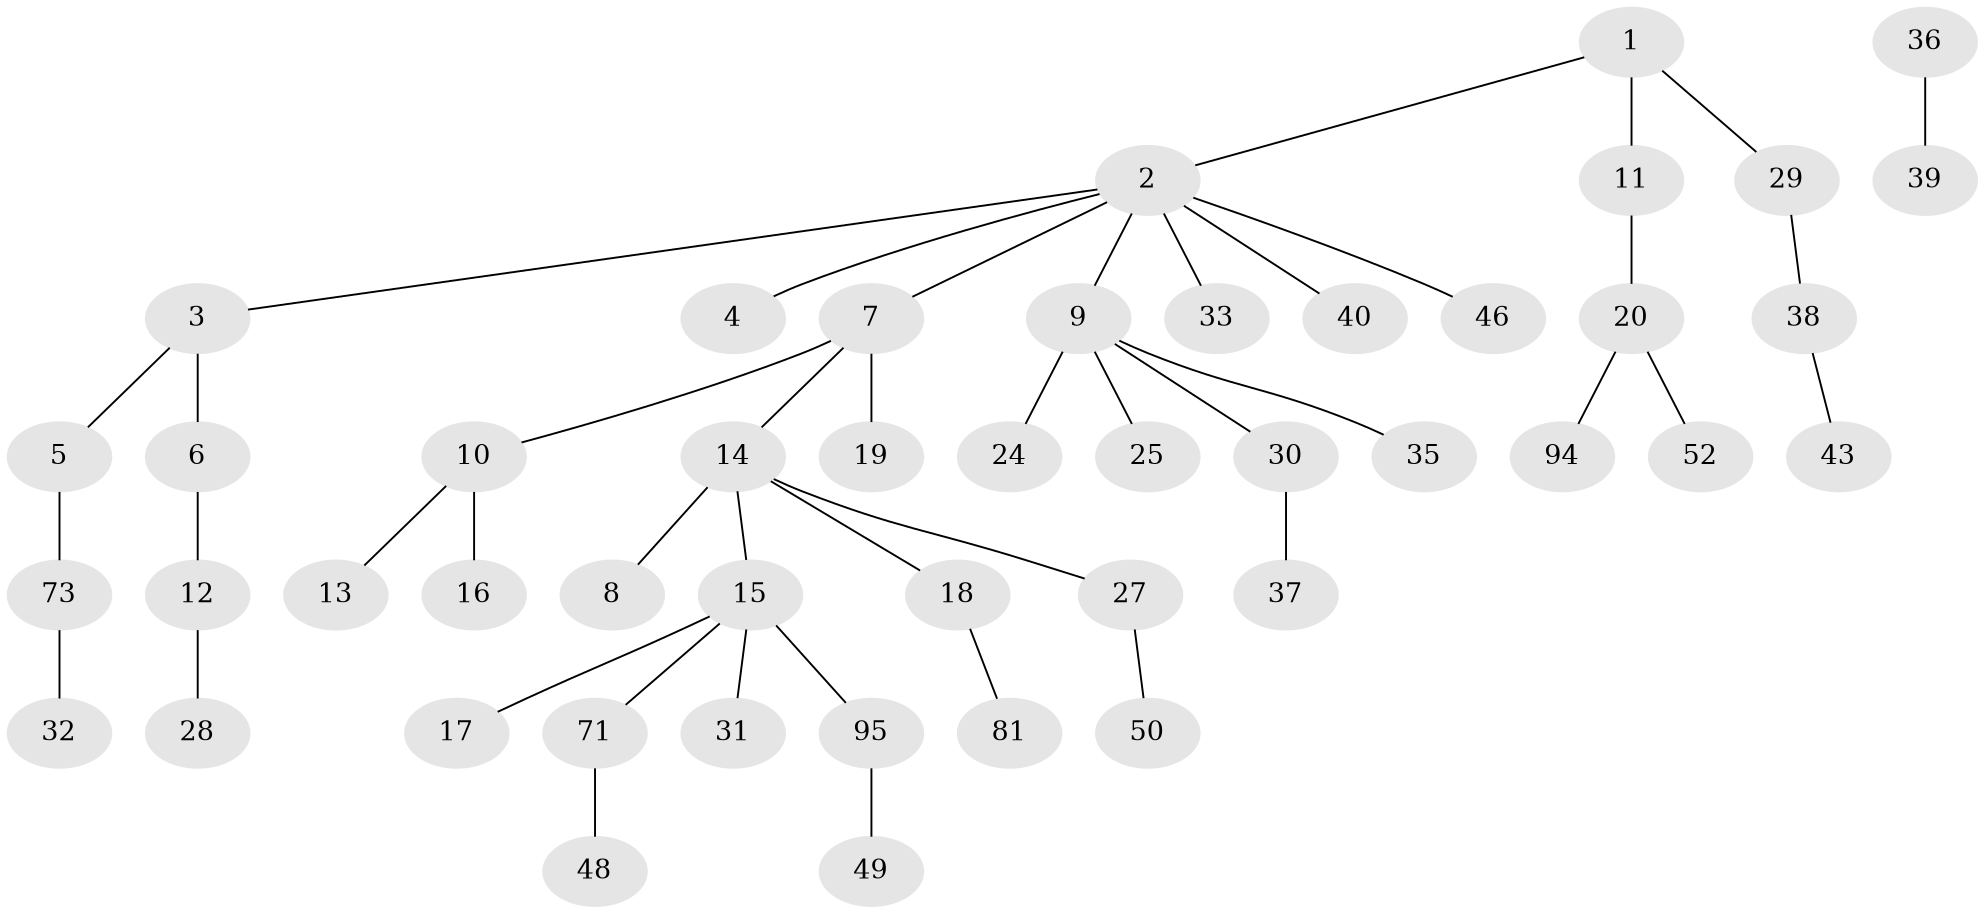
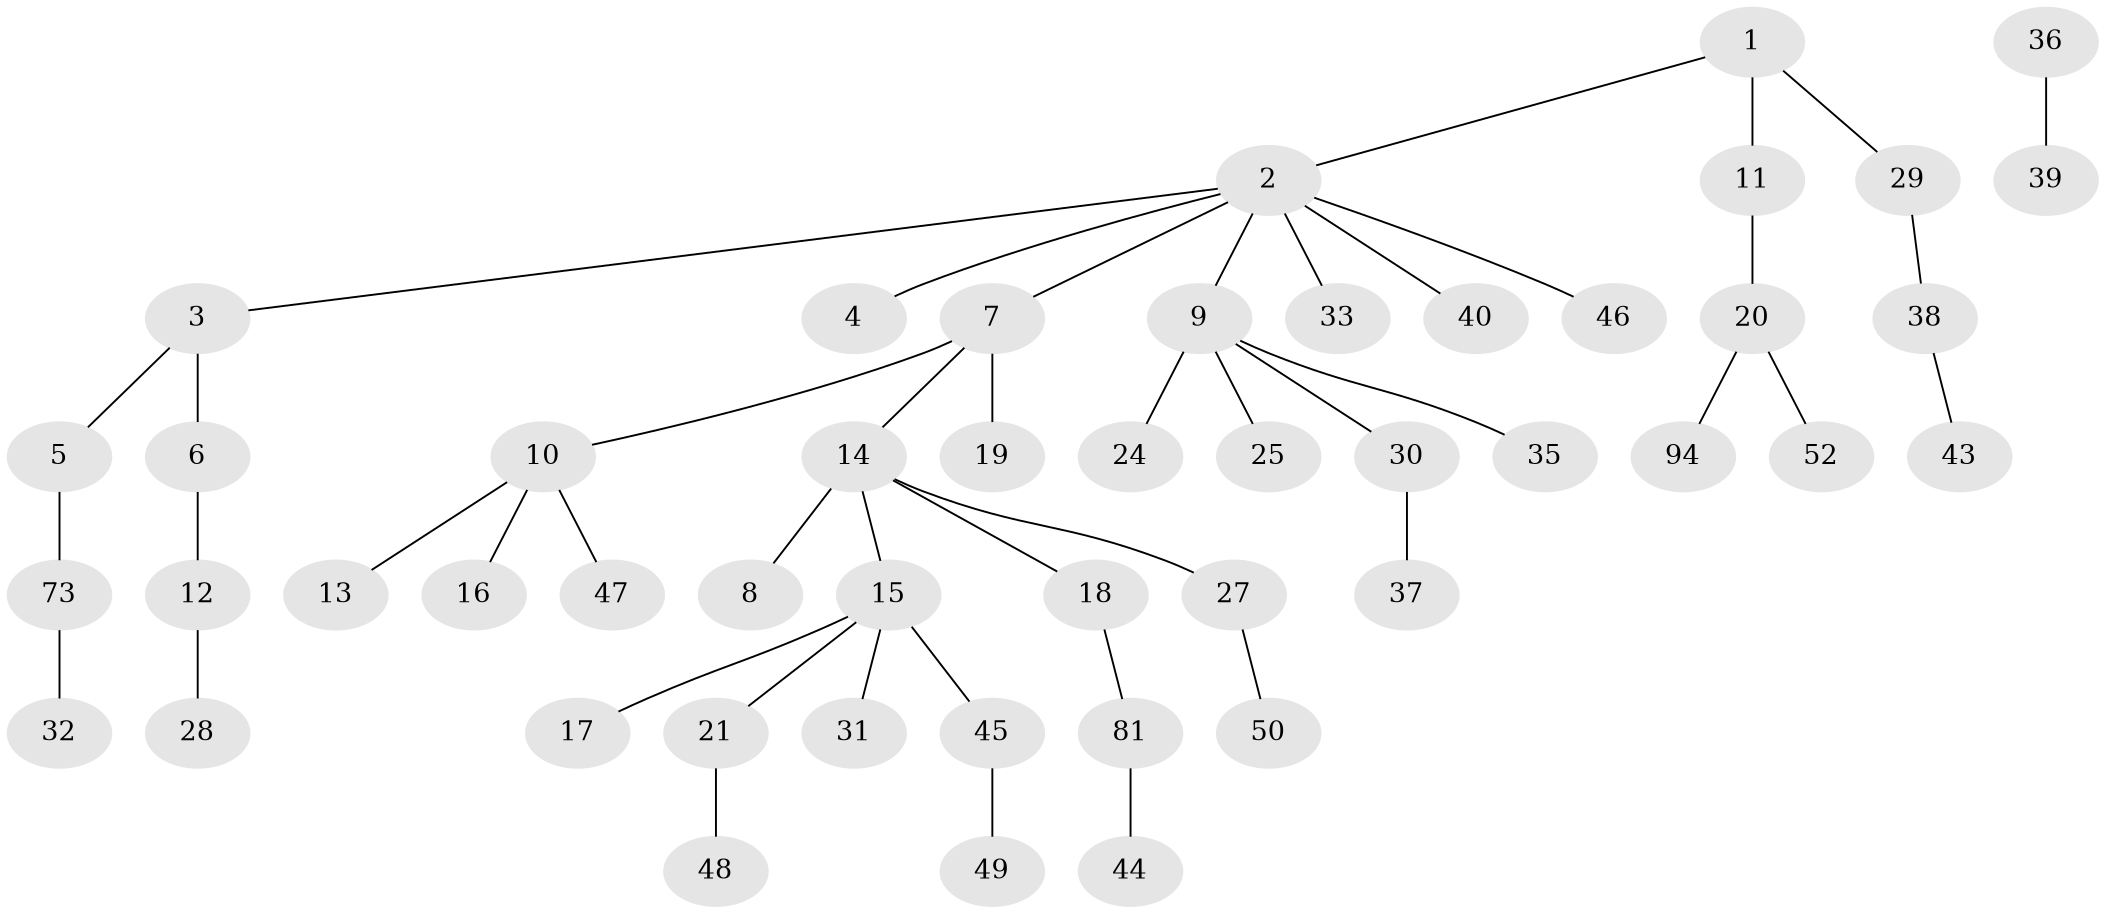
none -> (612, 595)
(595, 733) -> (716, 733)
(871, 733) -> (992, 733)
none -> (1131, 871)
